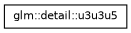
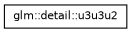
(66, 17) -> (66, 17)
